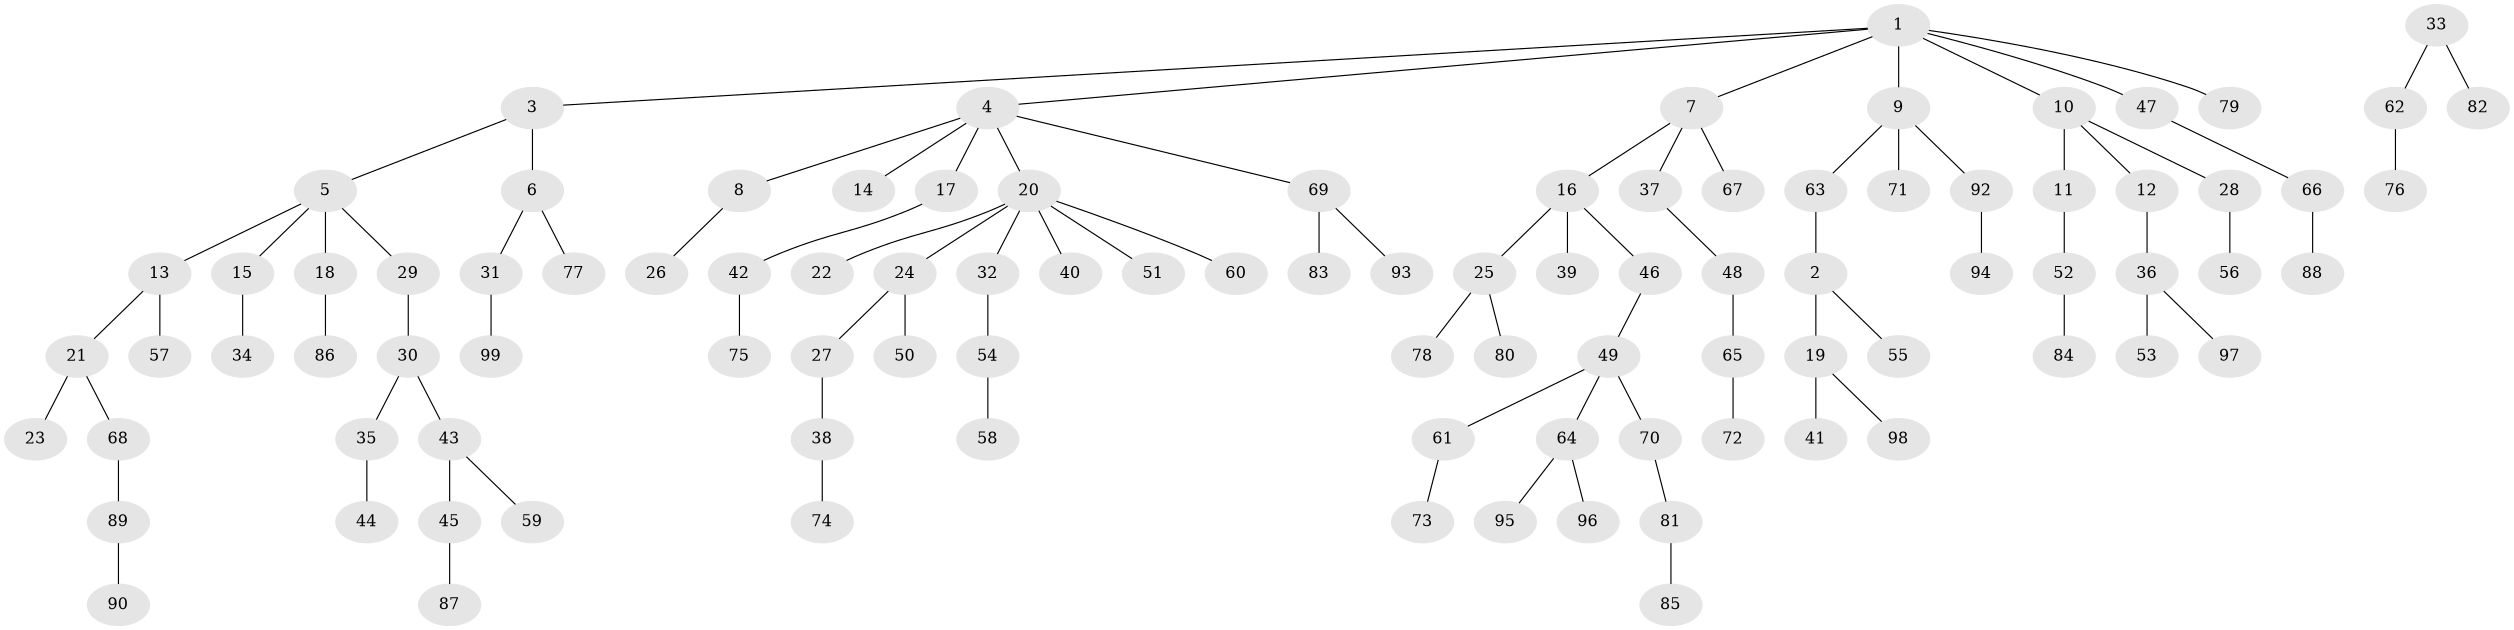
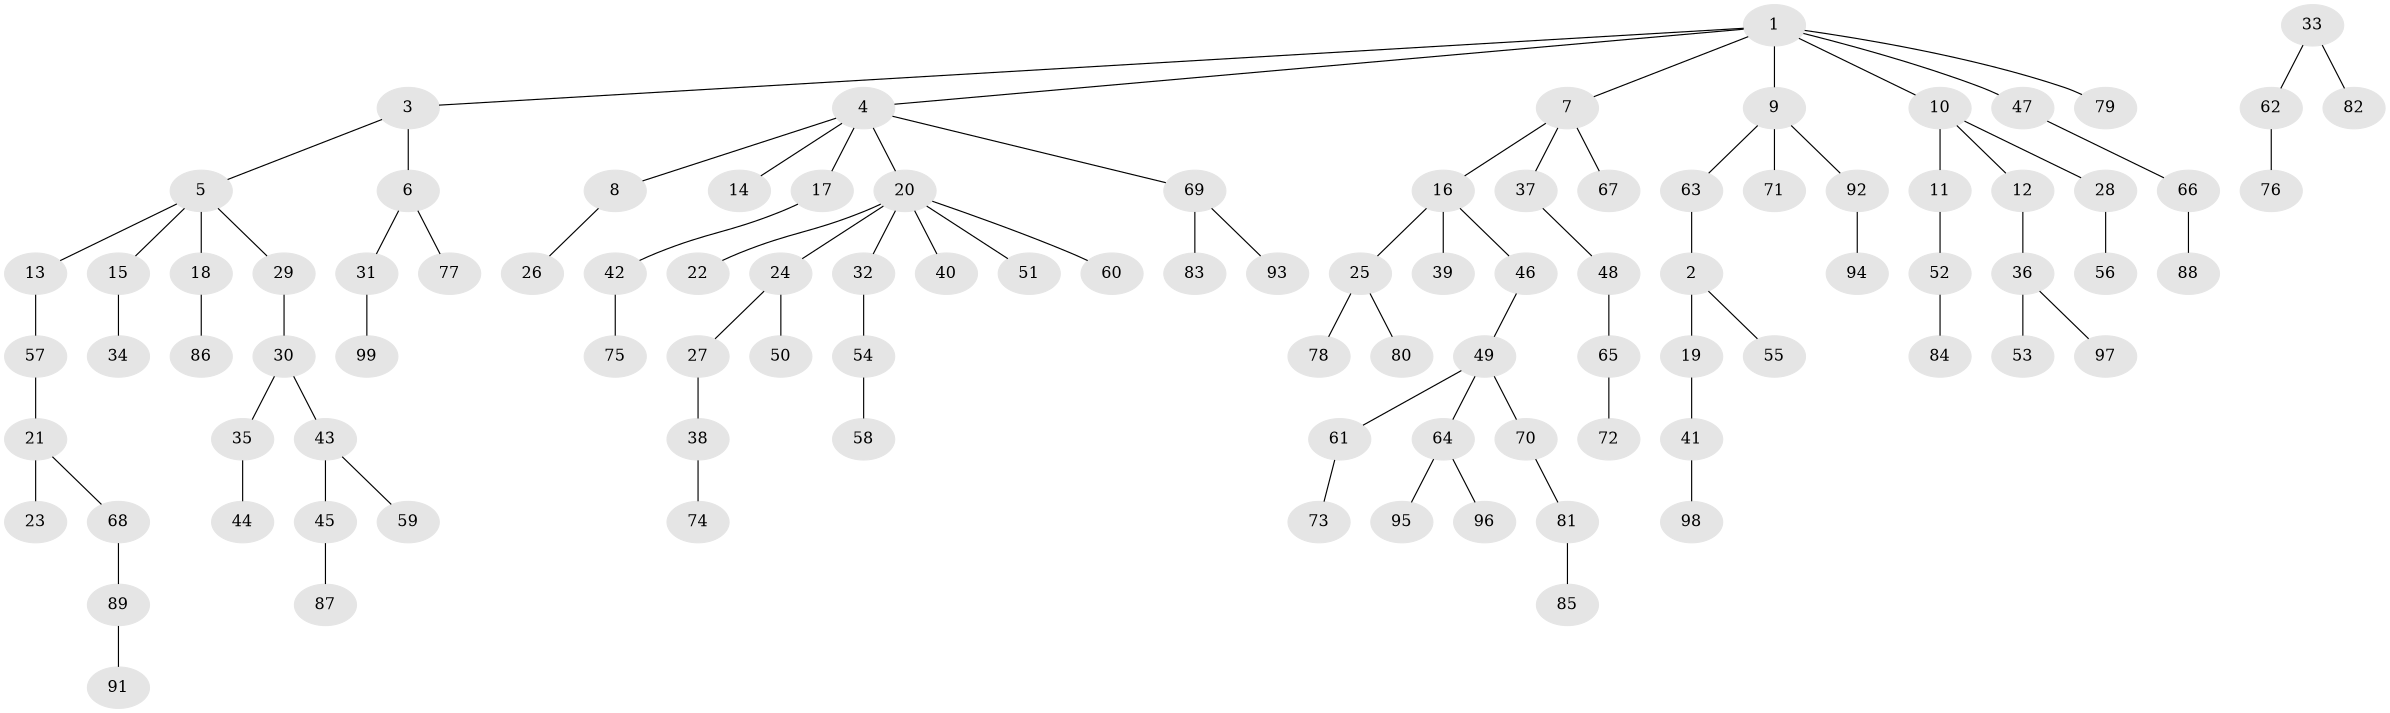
(119, 315) -> (36, 398)
(1857, 398) -> (1692, 481)
(118, 605) -> (118, 688)
